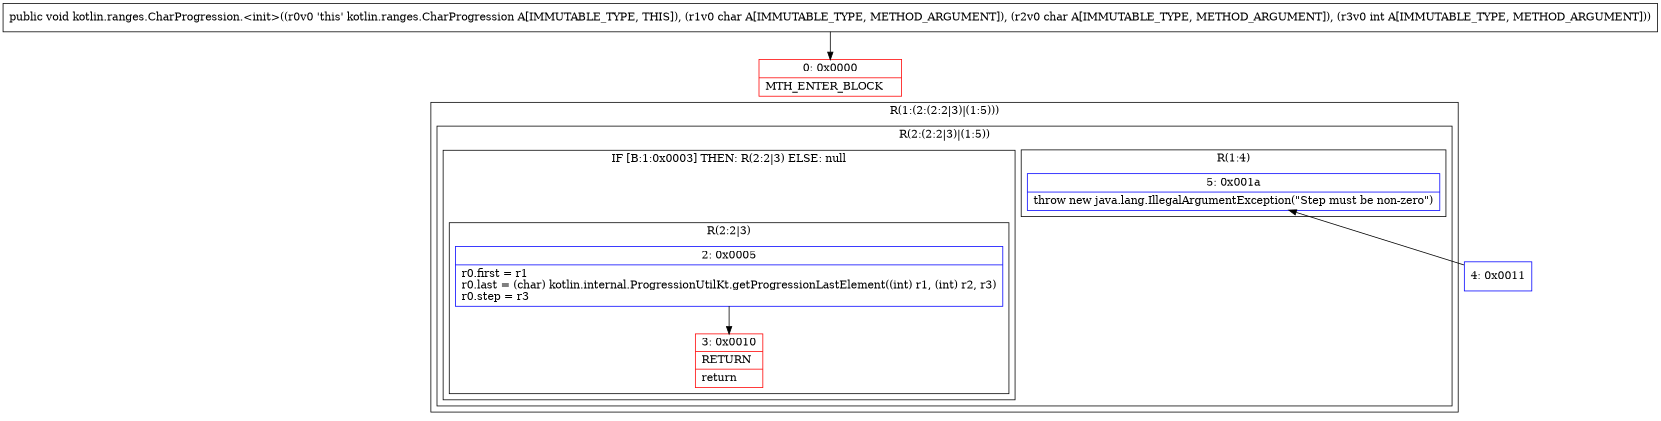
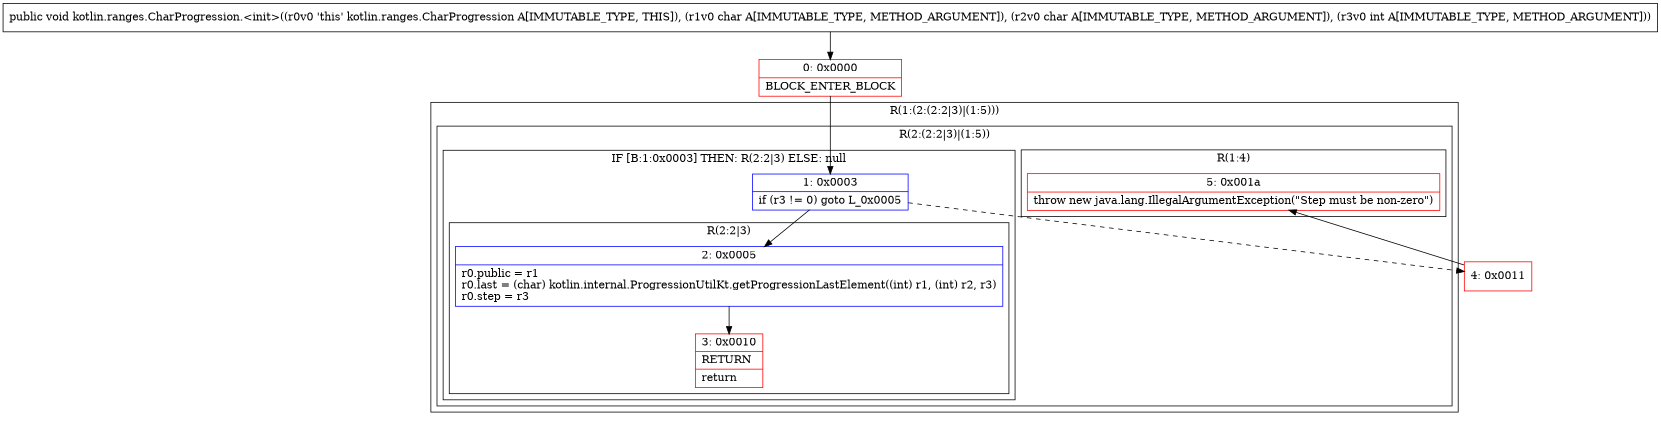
(824, 87) -> (830, 87)
none -> (830, 192)
(1234, 192) -> (1234, 192)
(495, 274) -> (500, 274)
(1498, 276) -> (1498, 276)
